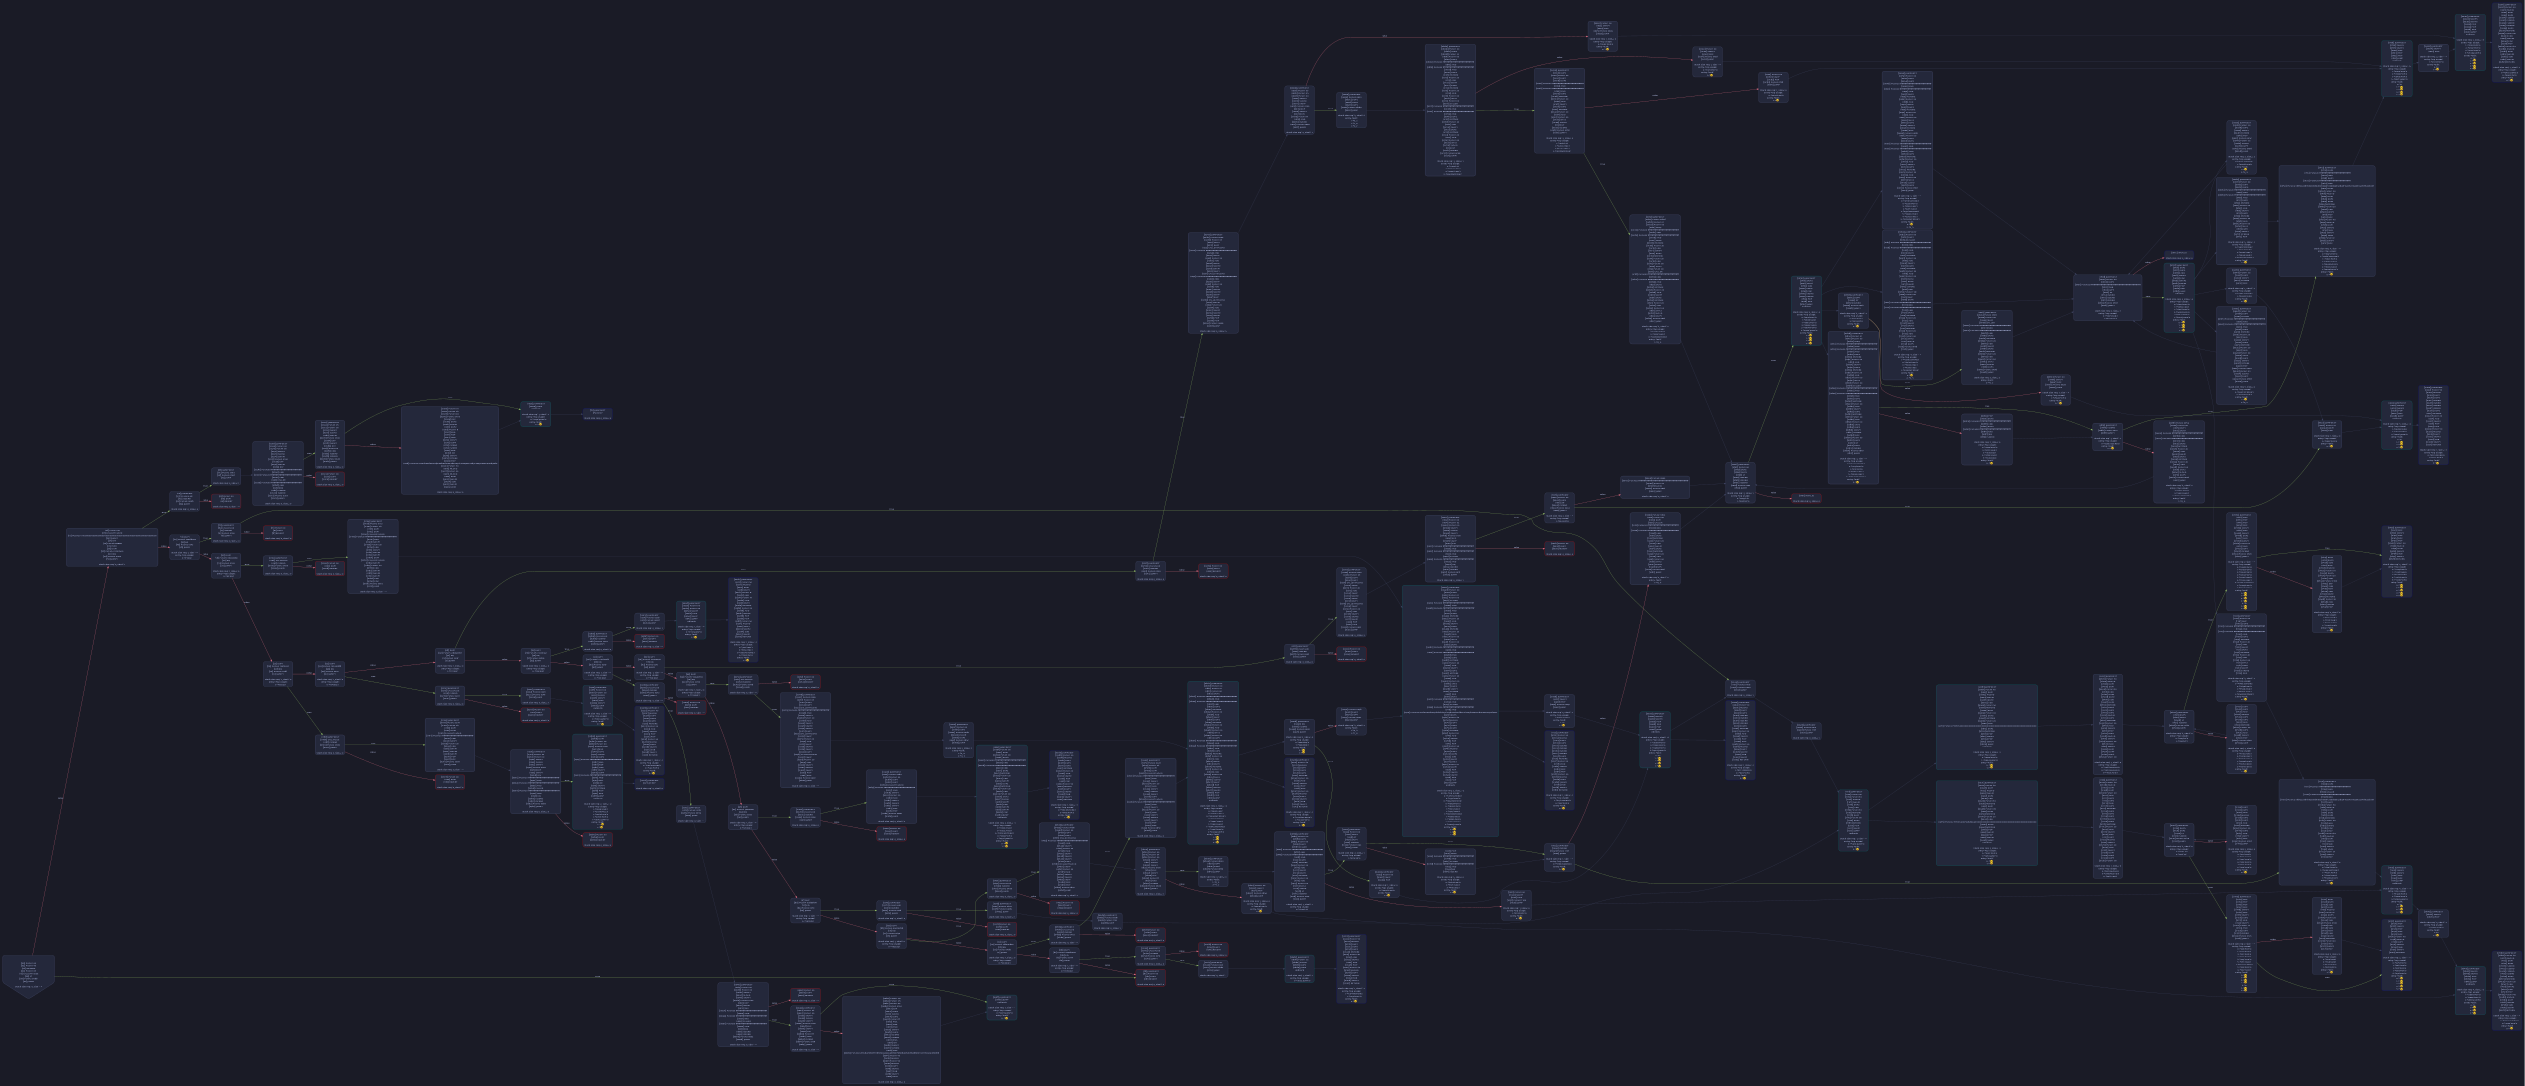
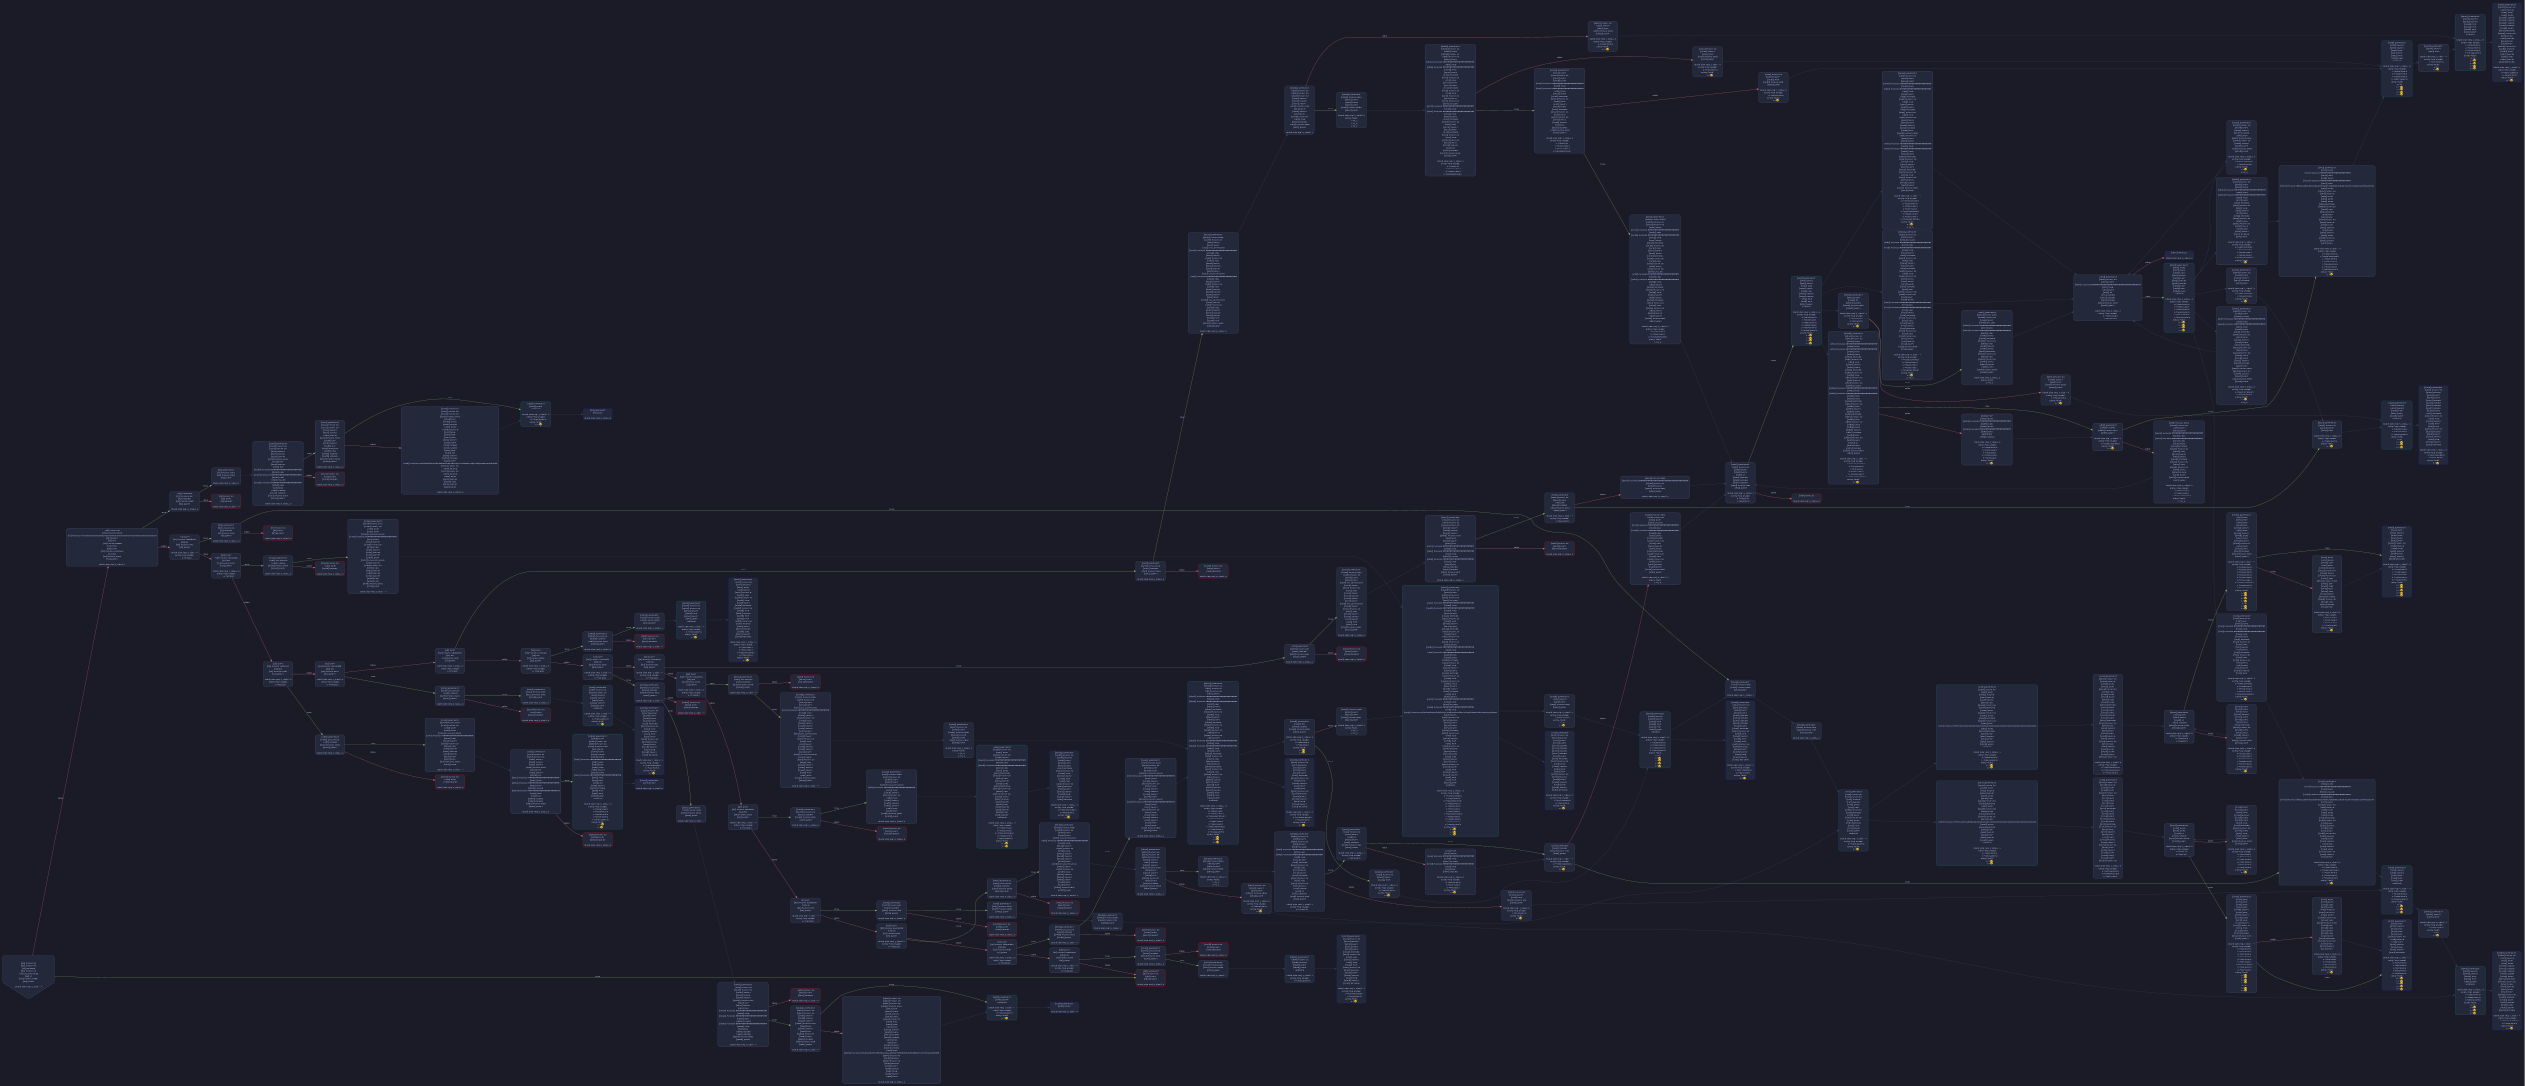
none -> (1064, 1008)
